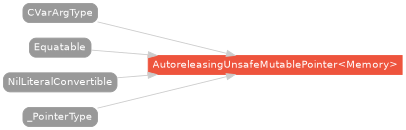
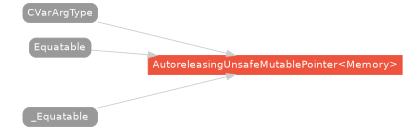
(60, 82) -> none
(60, 117) -> (60, 117)
